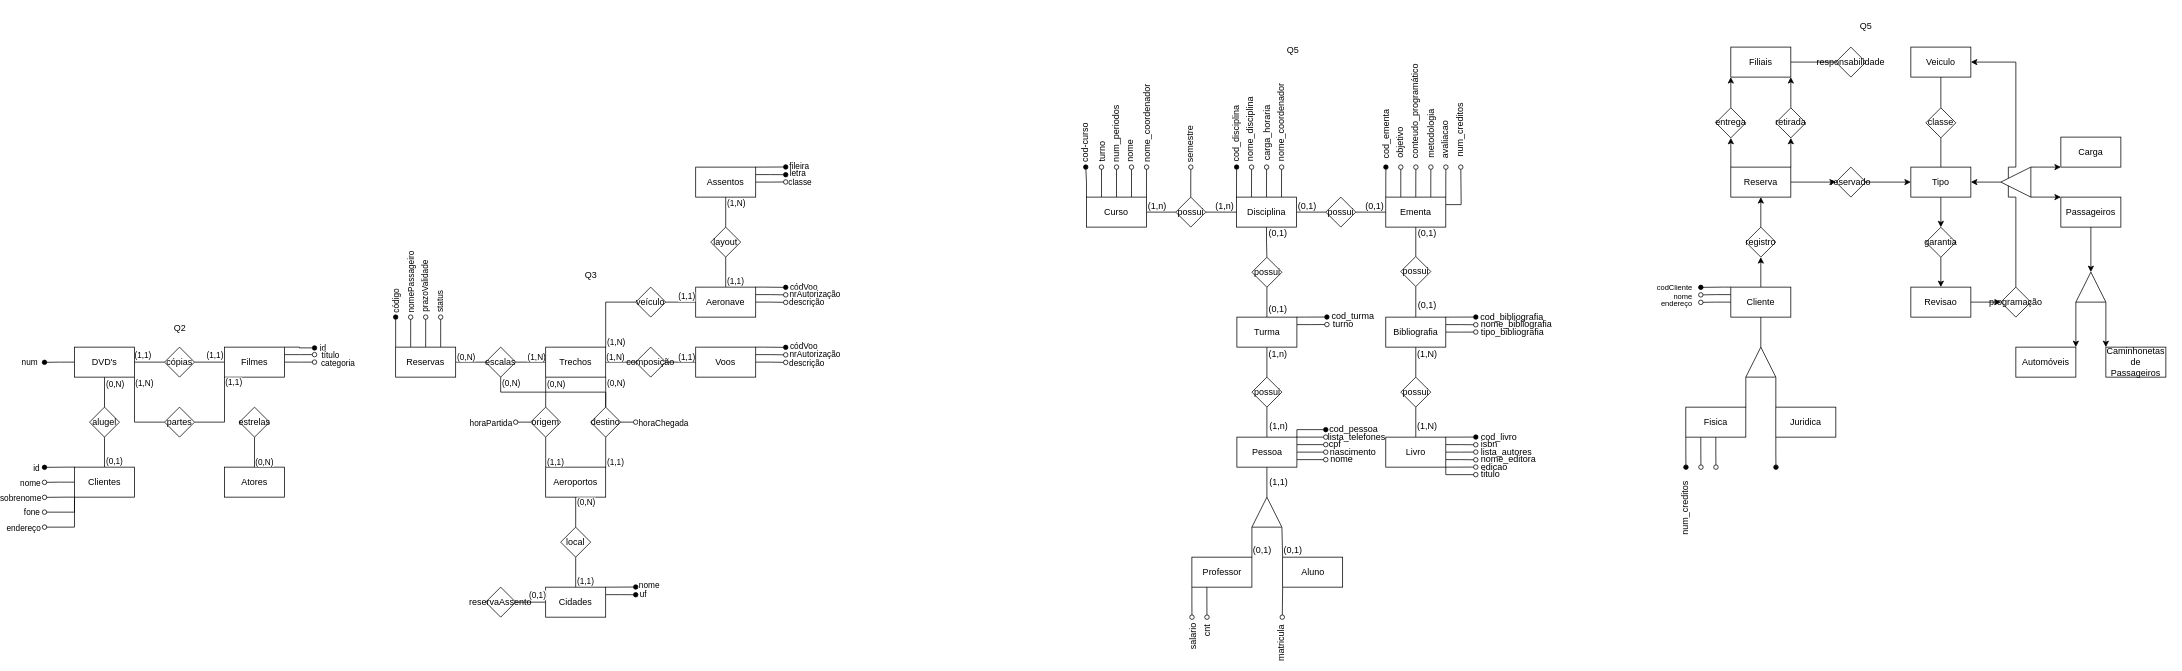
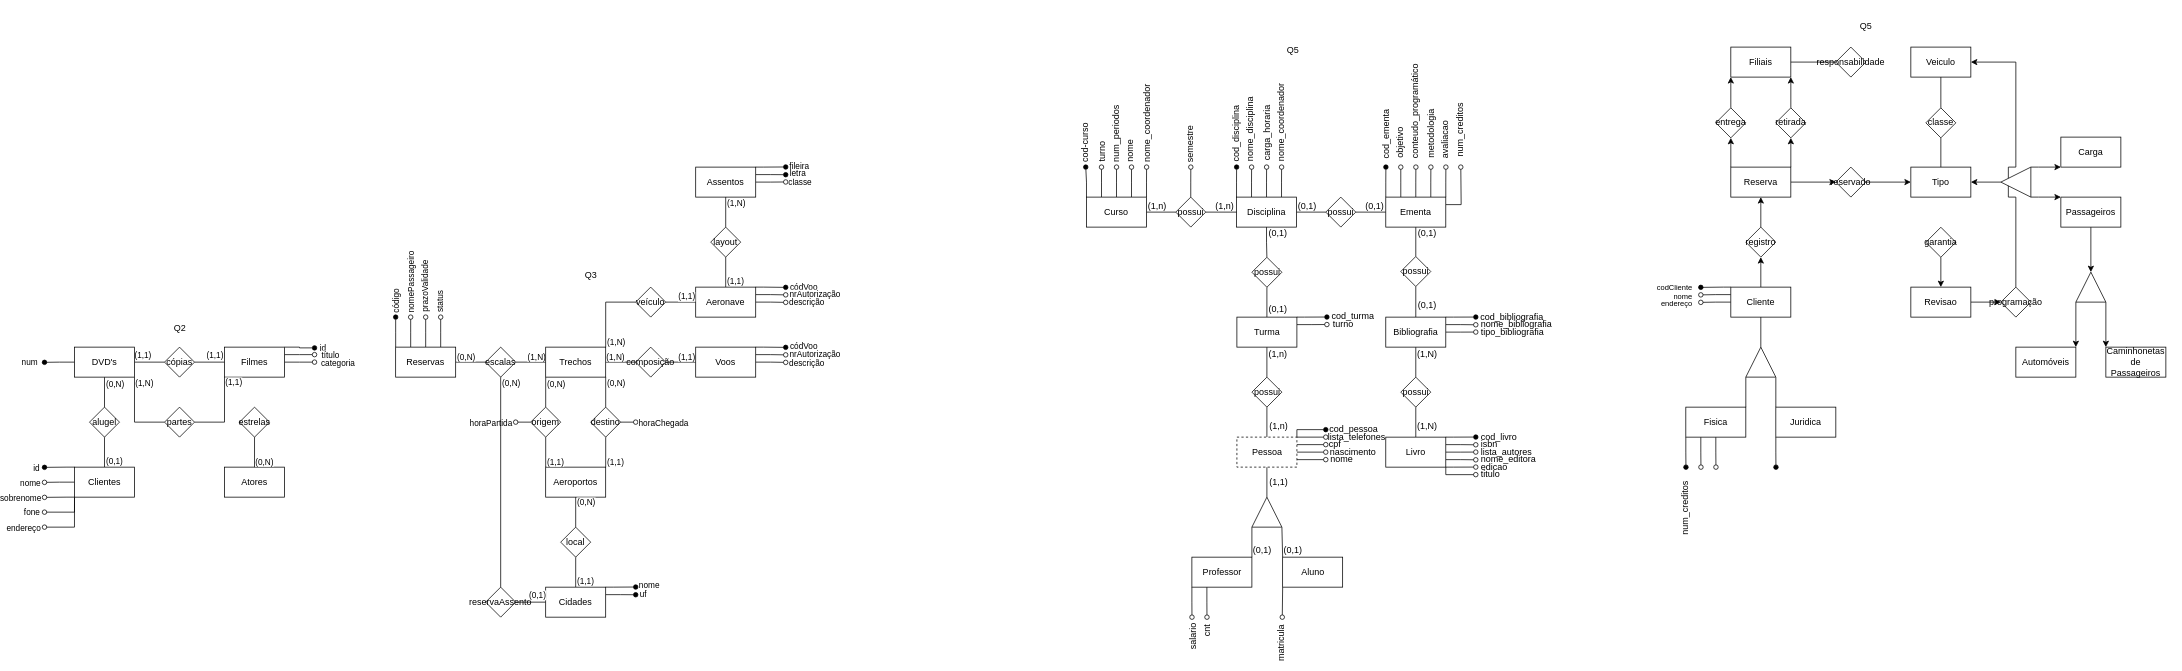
(1941, 220) -> none
(551, 392) -> (501, 488)
(1267, 452) -> (1267, 452)
